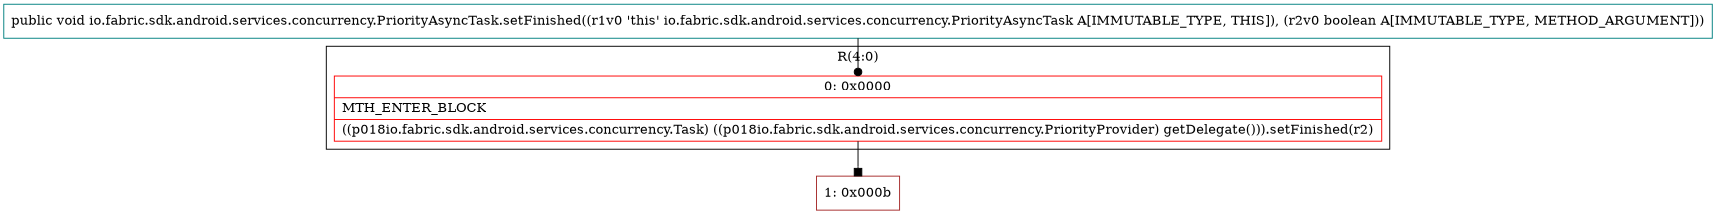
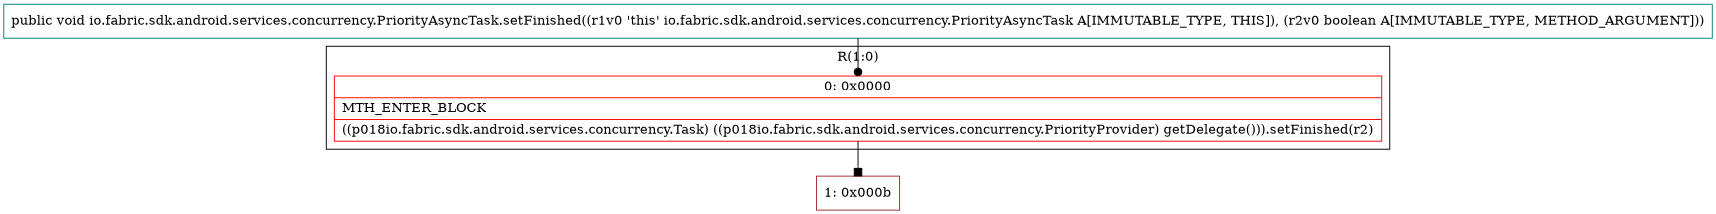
(858, 57) -> (858, 57)
